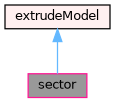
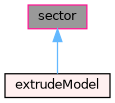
(58, 58) -> (58, 58)
